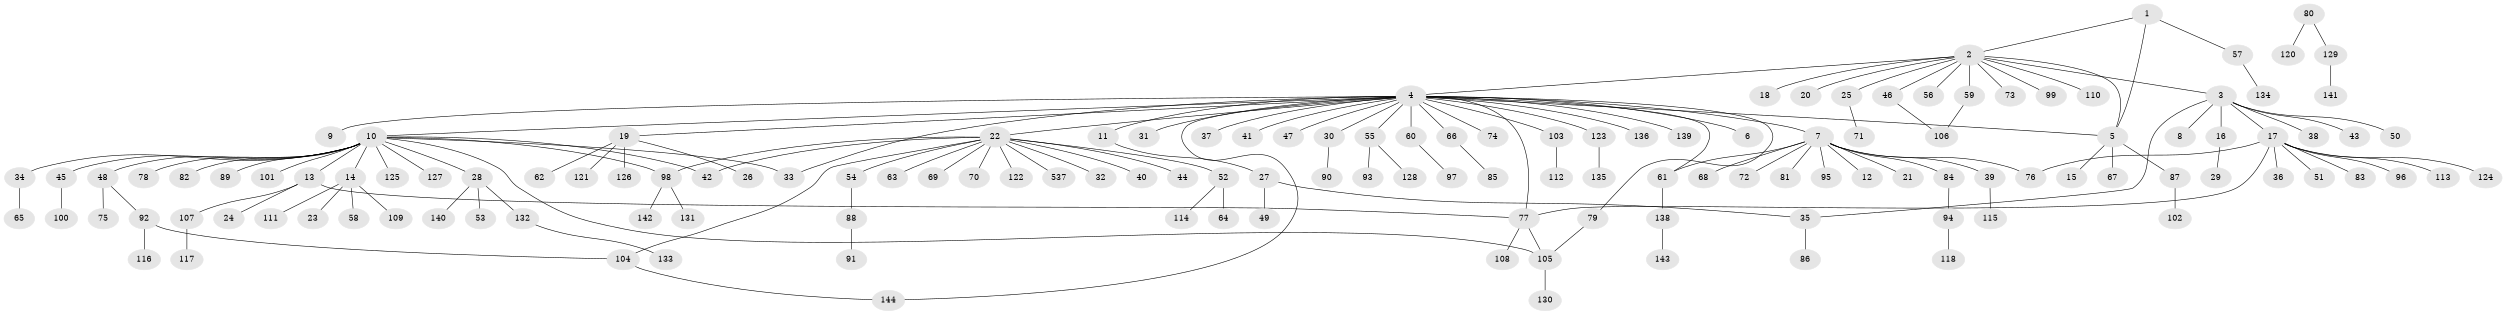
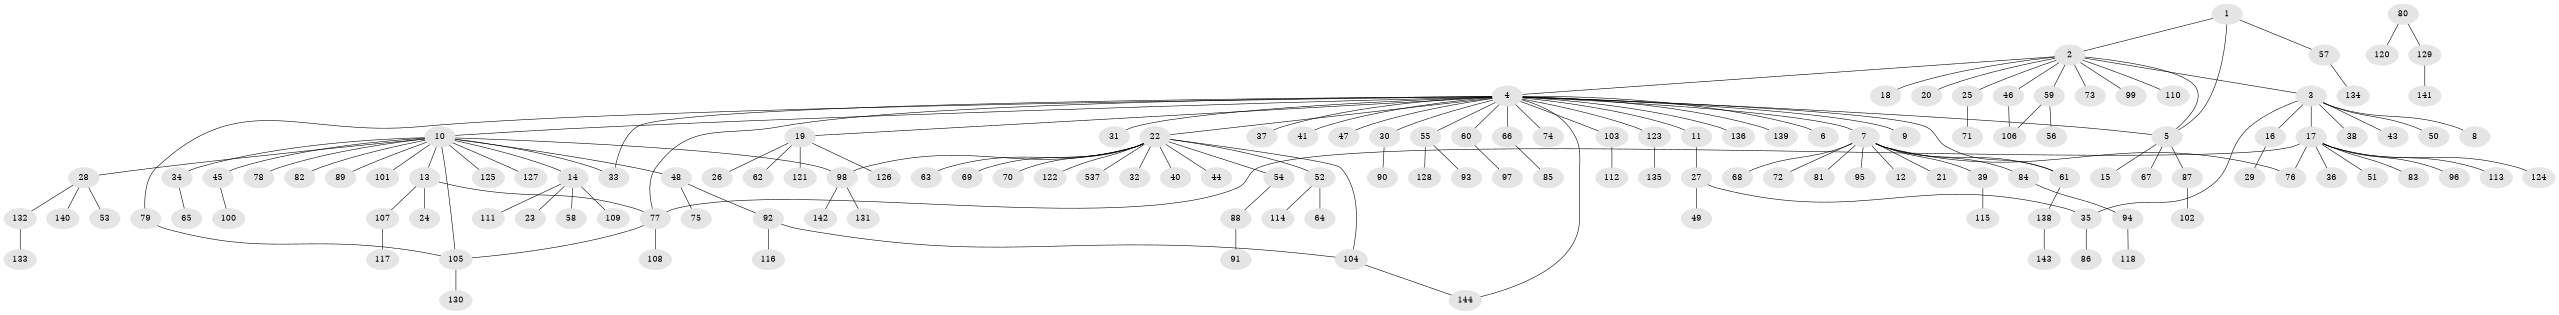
(1949, 75) -> (2050, 117)
(707, 178) -> none
